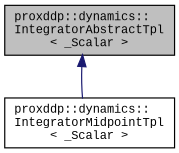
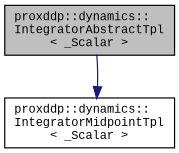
(82, 83) -> (98, 71)
